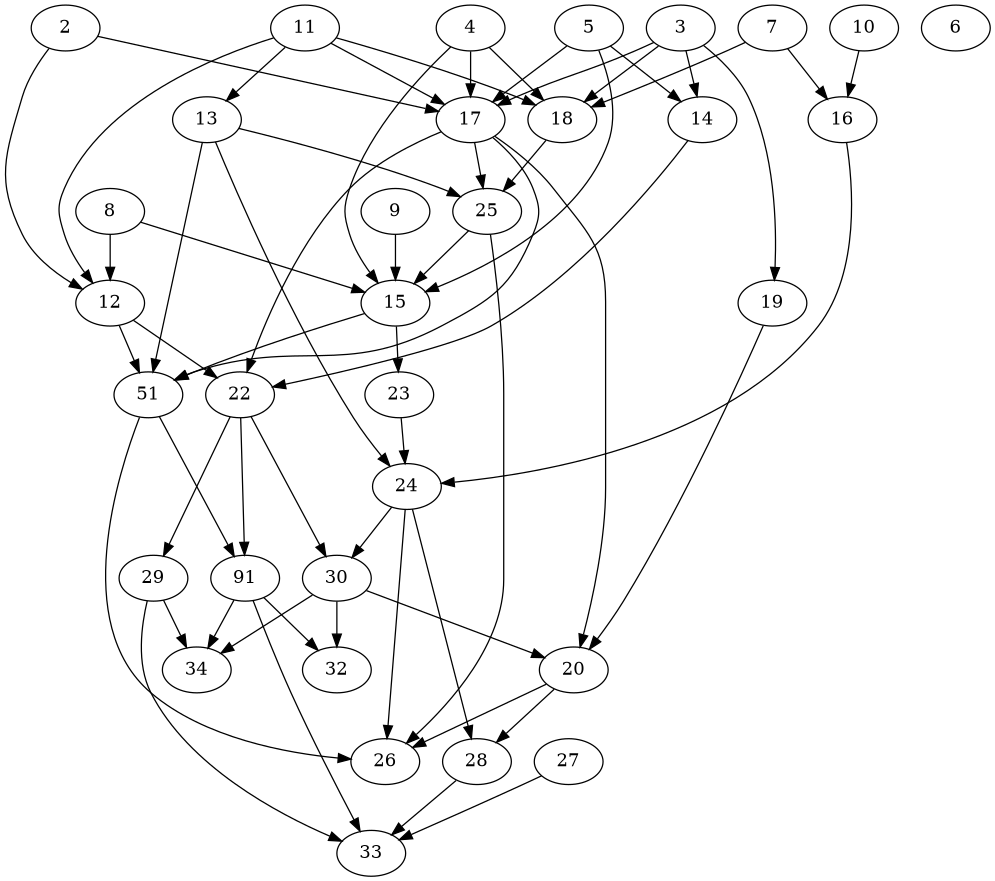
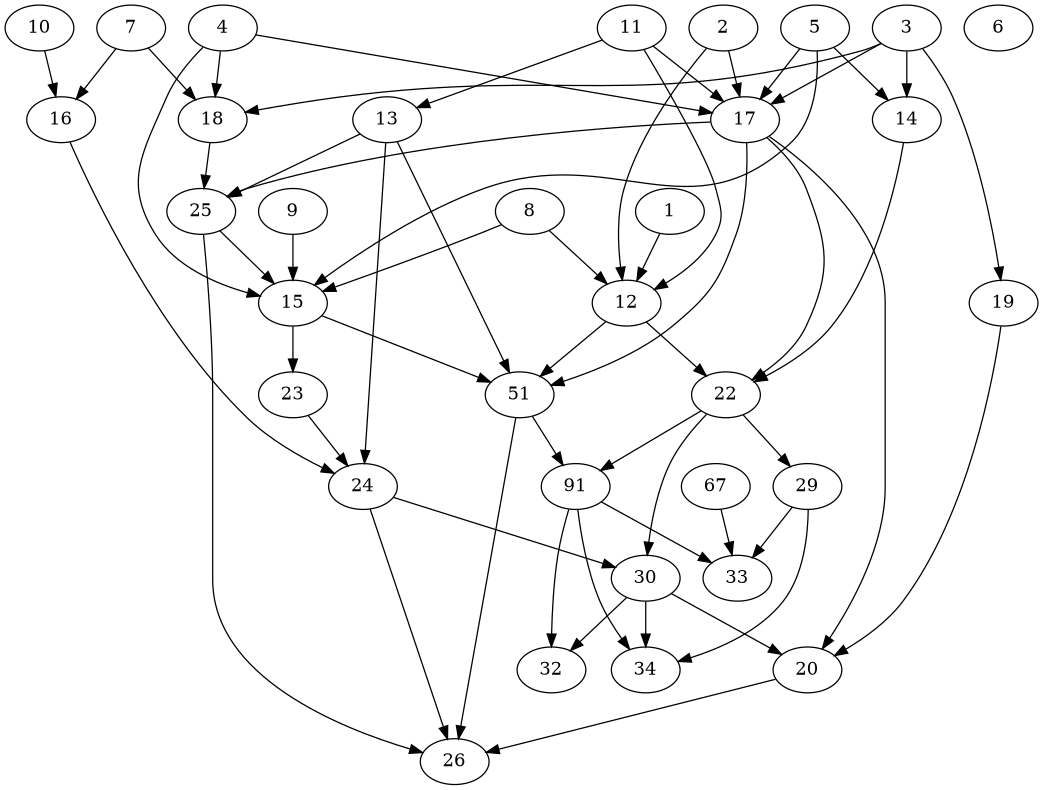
(421, 63) -> none
none -> (670, 211)
(477, 762) -> none
(569, 762) -> (716, 487)
